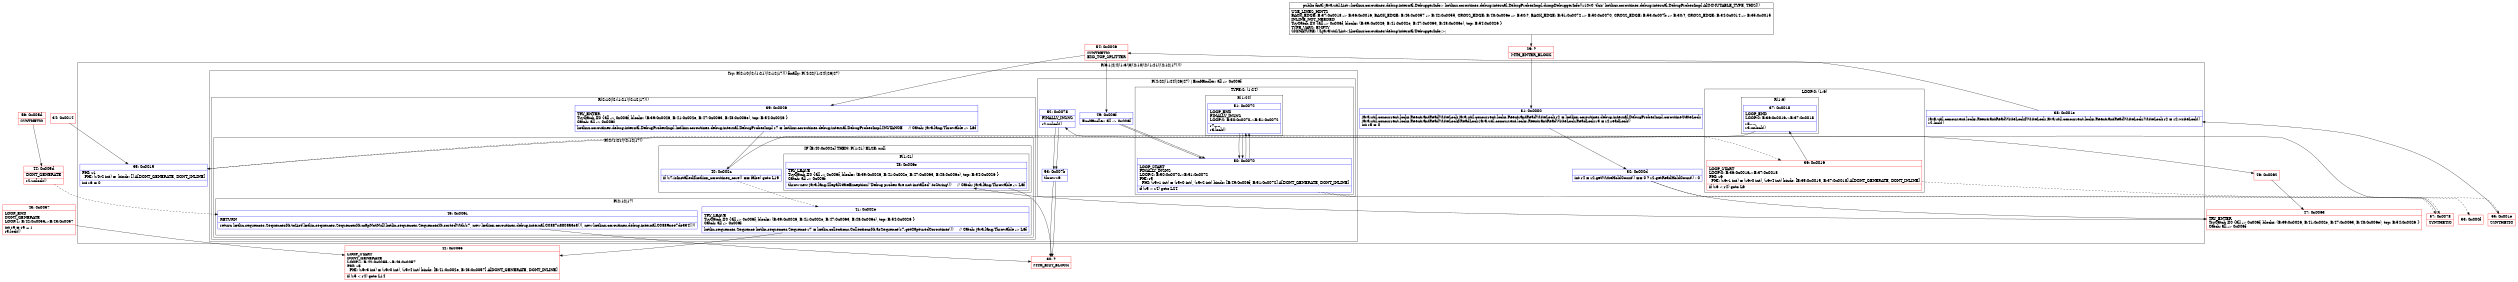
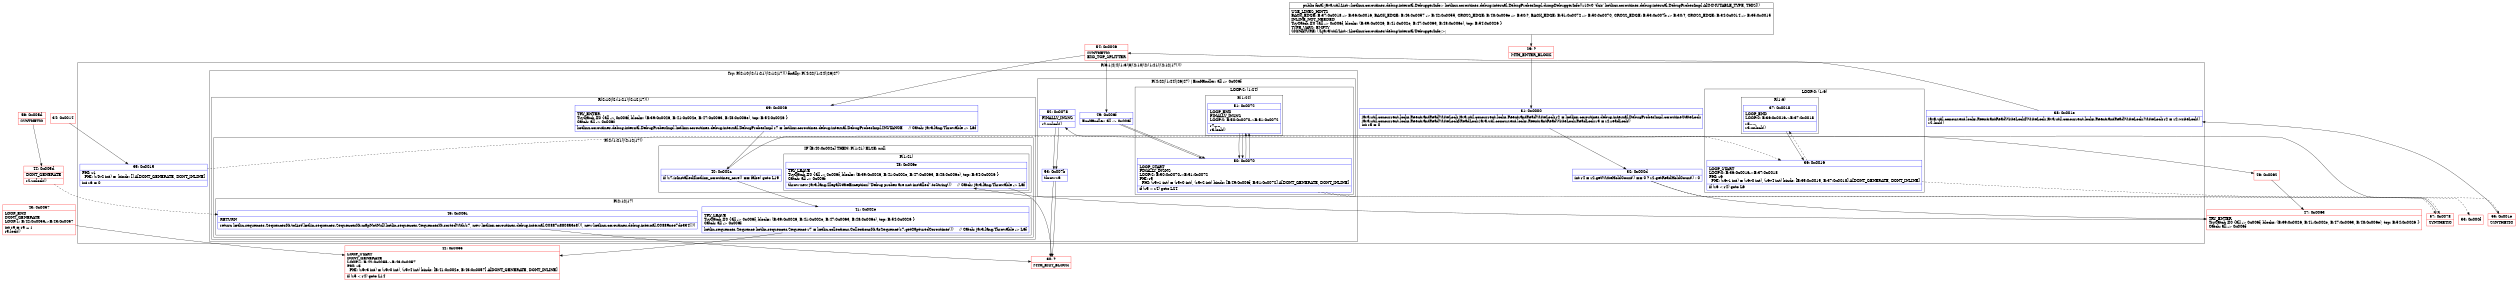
(1244, 90) -> (1244, 90)
(982, 138) -> (1794, 145)
(1799, 147) -> (1799, 147)
(1814, 175) -> (1814, 175)
(776, 194) -> (776, 194)
